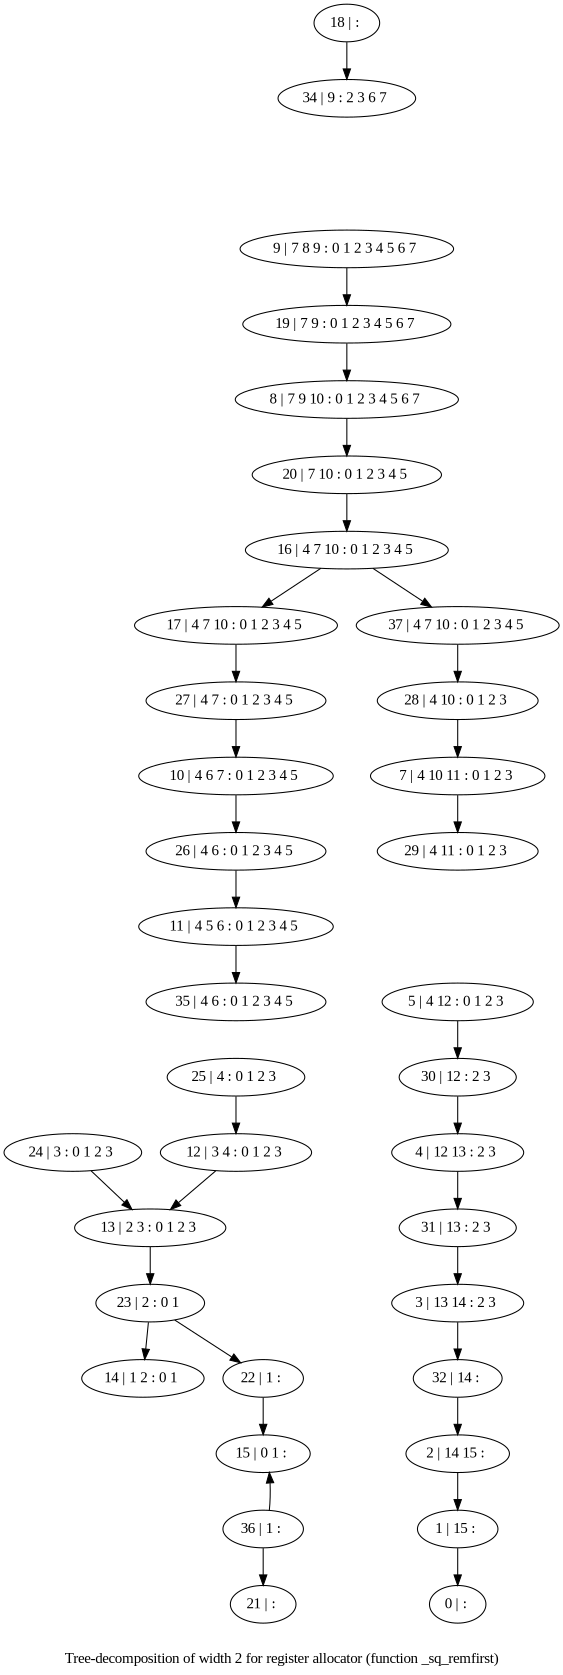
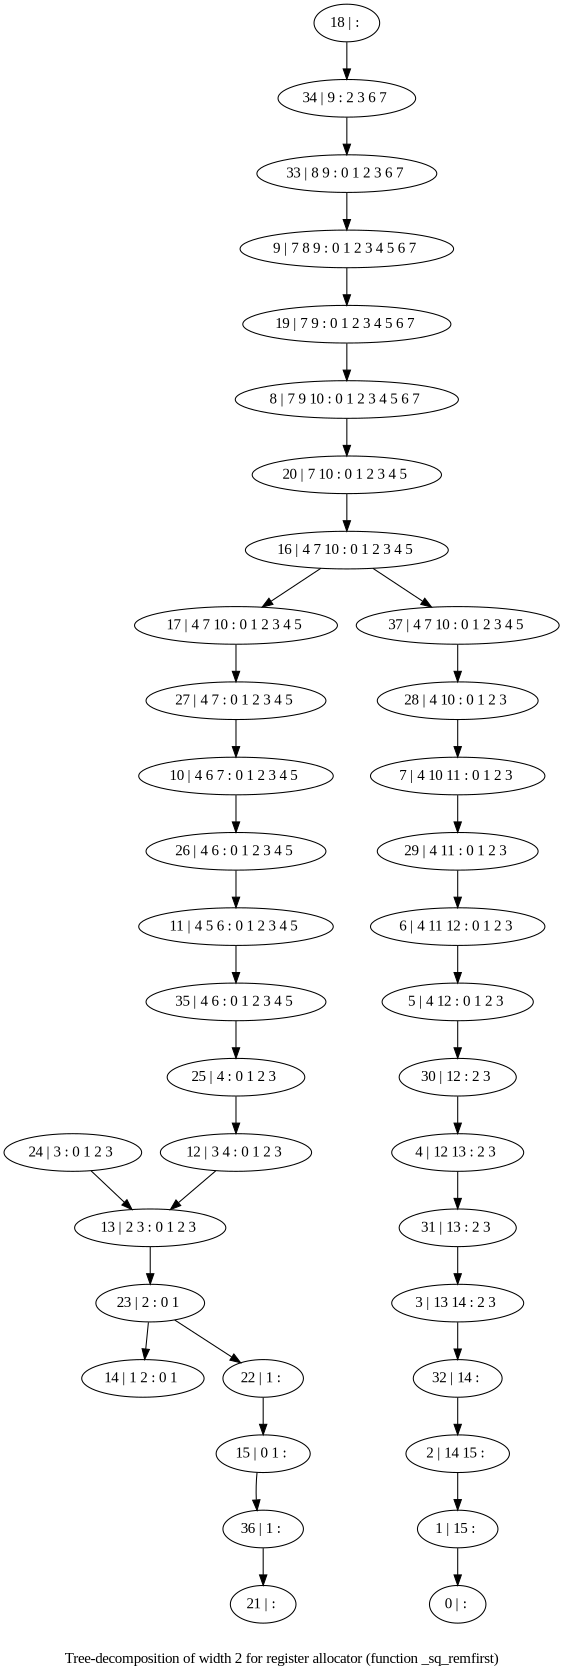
none -> (347, 174)
none -> (458, 927)
none -> (236, 1034)
(270, 1497) -> (256, 1486)
